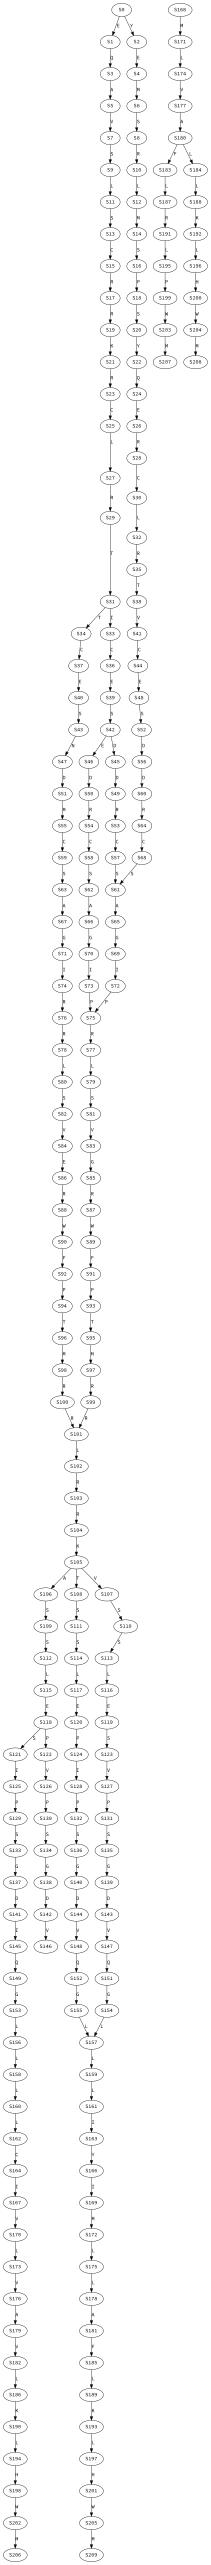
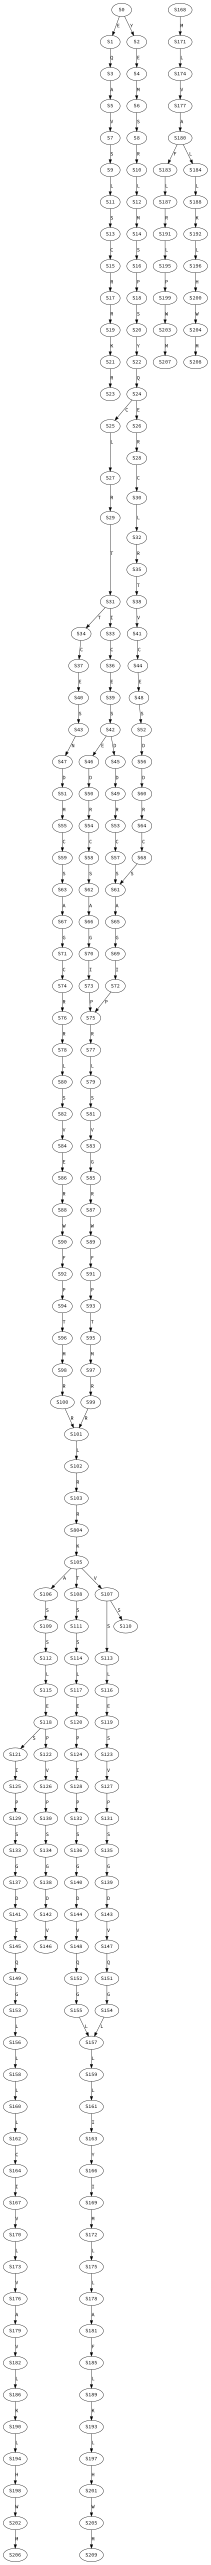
(110, 408) -> (125, 409)
(64, 970) -> (64, 970)
(76, 1530) -> (76, 1530)
(117, 1641) -> (107, 1625)
